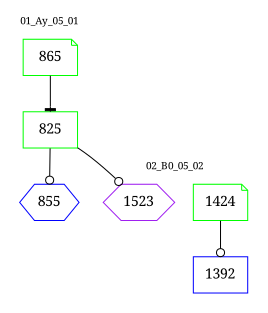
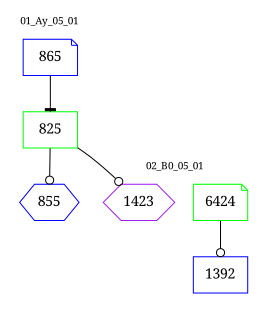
(50, 57) -> (50, 57)
(175, 167) -> (175, 167)
(139, 202) -> (139, 202)
(221, 202) -> (221, 202)
